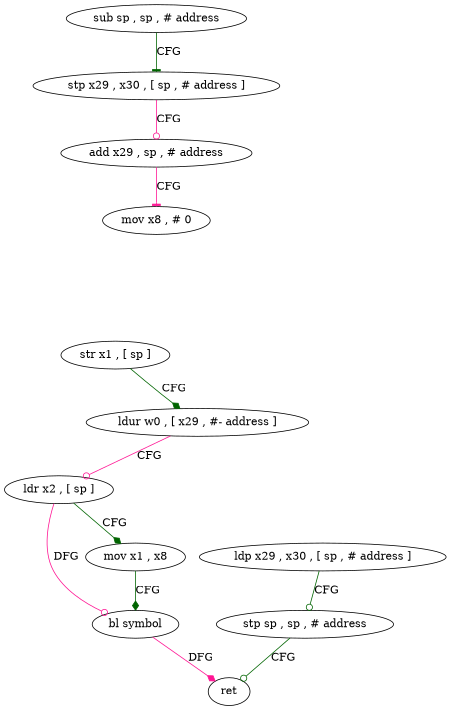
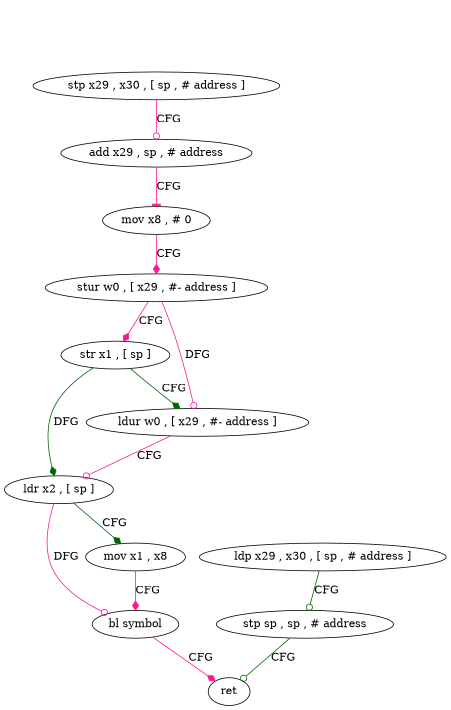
(156, 19) -> none
none -> (156, 288)
none -> (53, 409)
(136, 586) -> (136, 586)
(201, 658) -> (201, 658)
